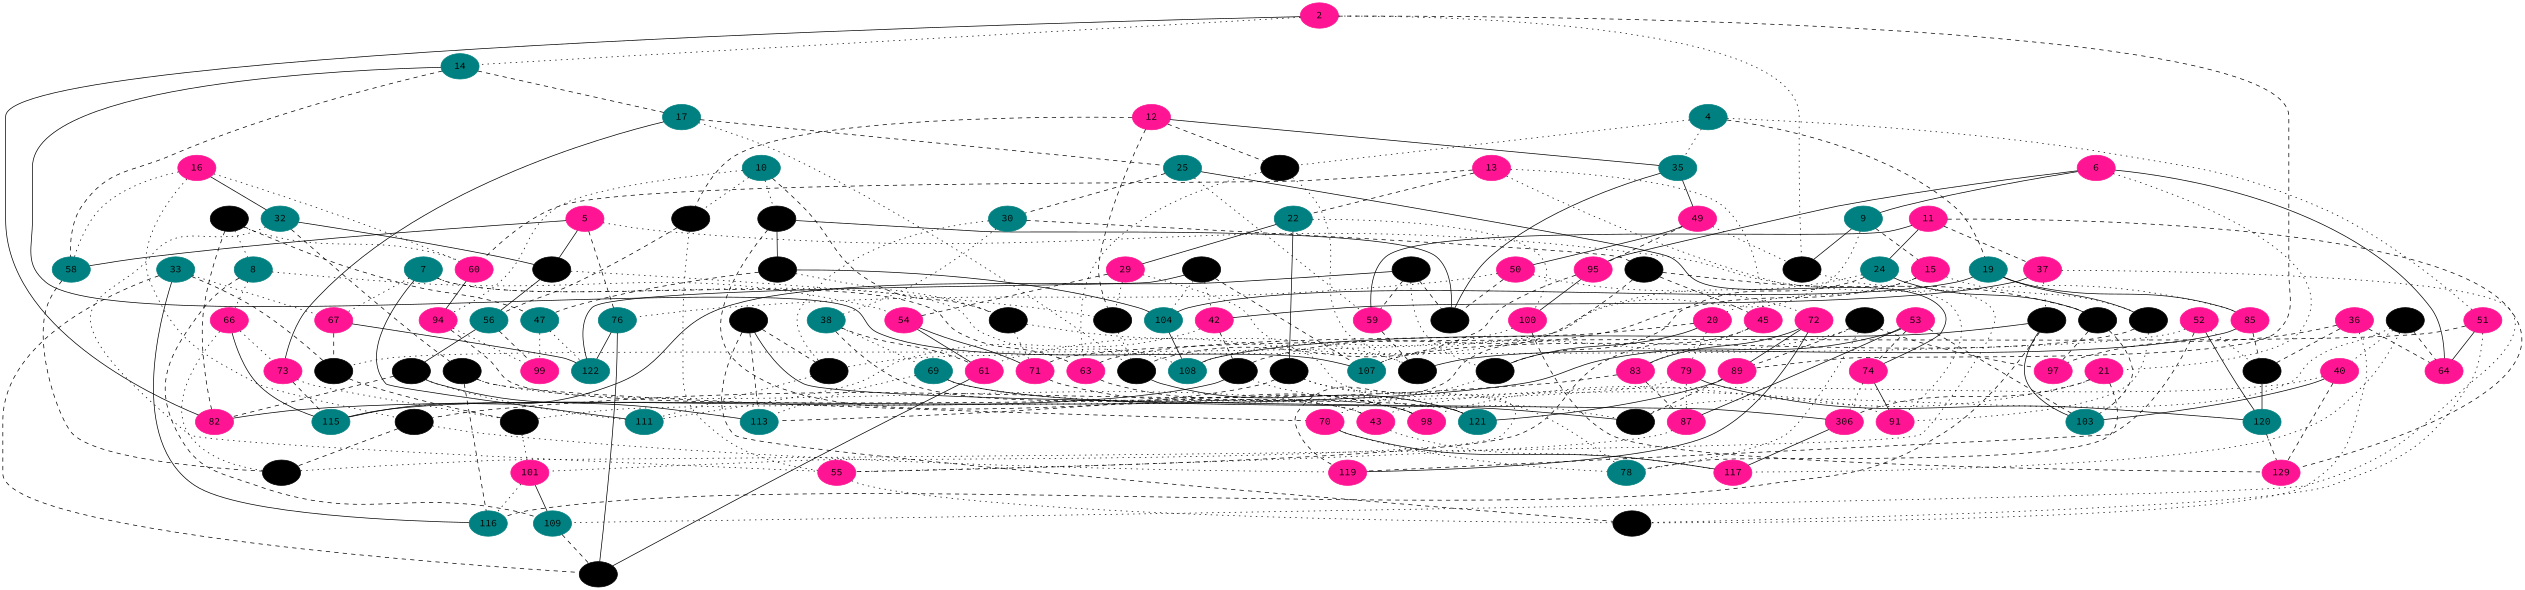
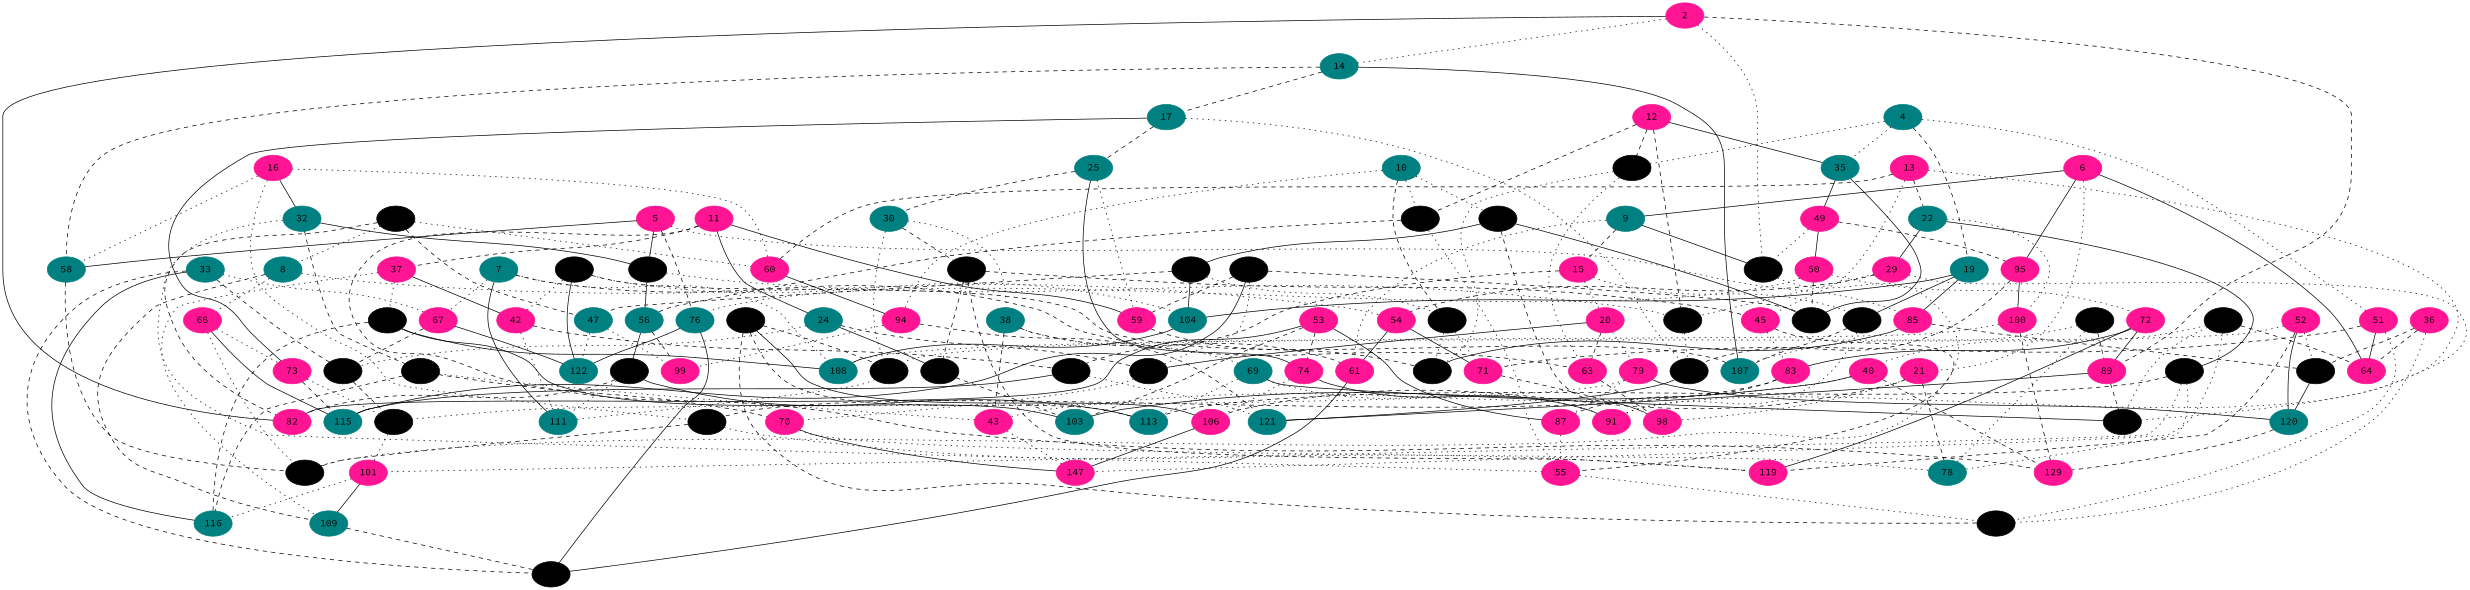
(2053, 371) -> none
(1844, 422) -> (1211, 422)
(1733, 473) -> (1075, 473)
